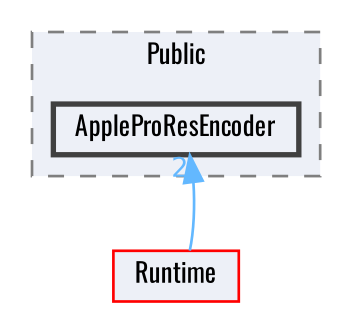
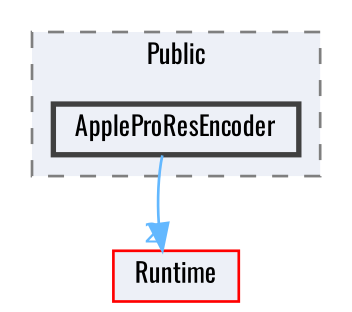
(194, 217) -> (158, 193)
